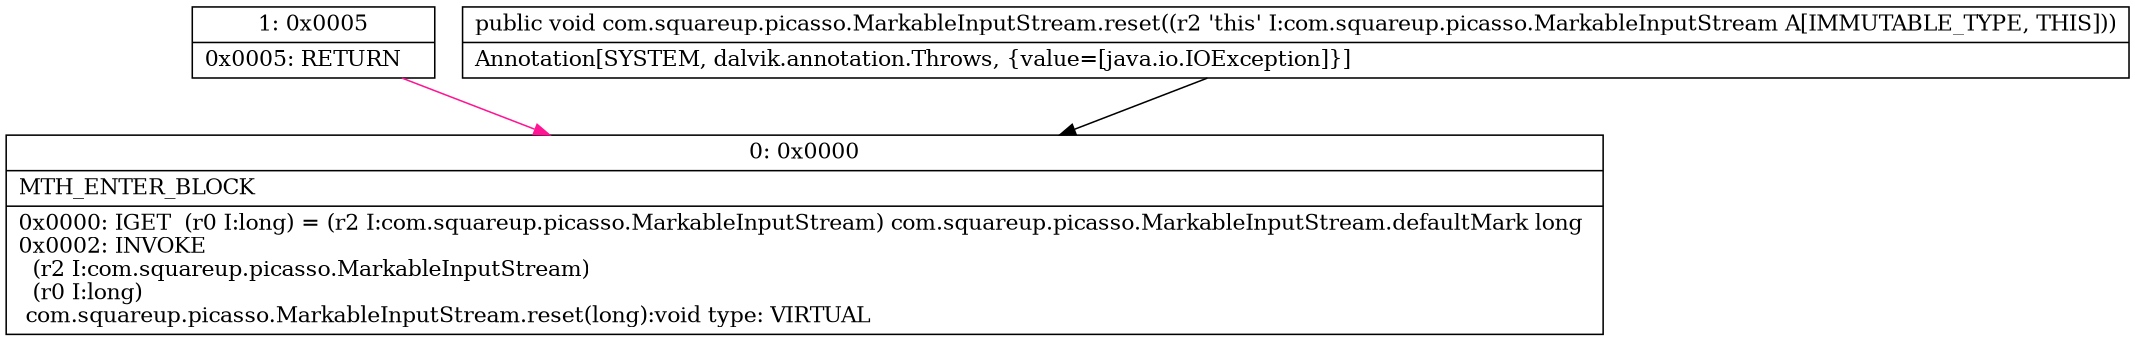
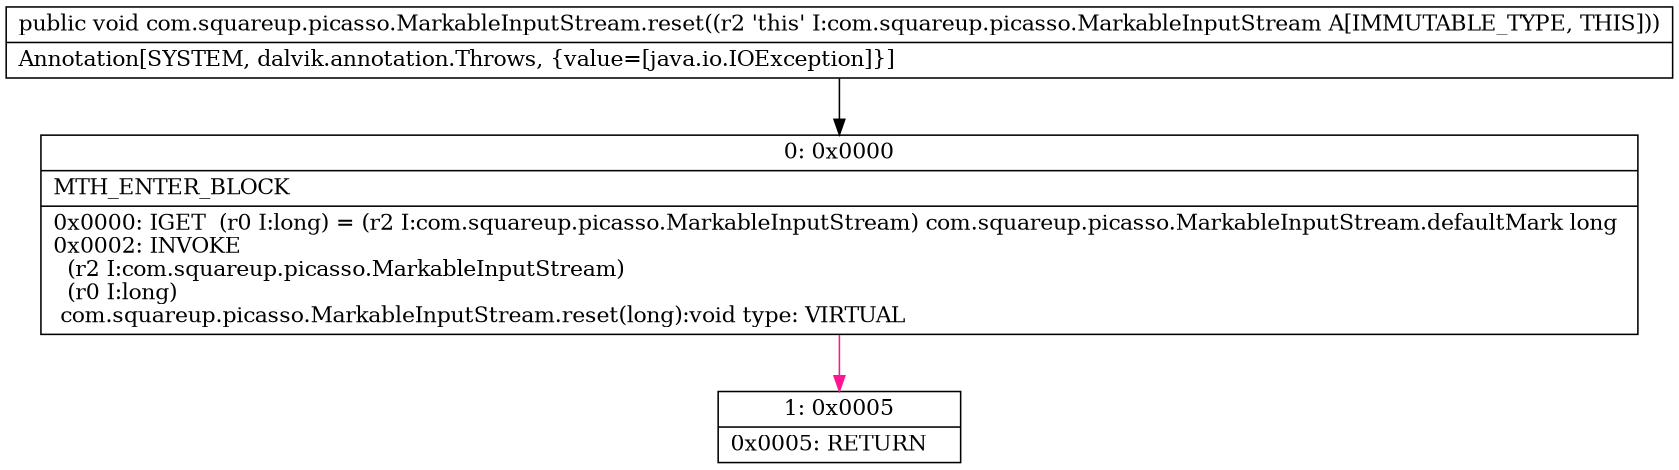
(468, 104) -> (839, 355)
